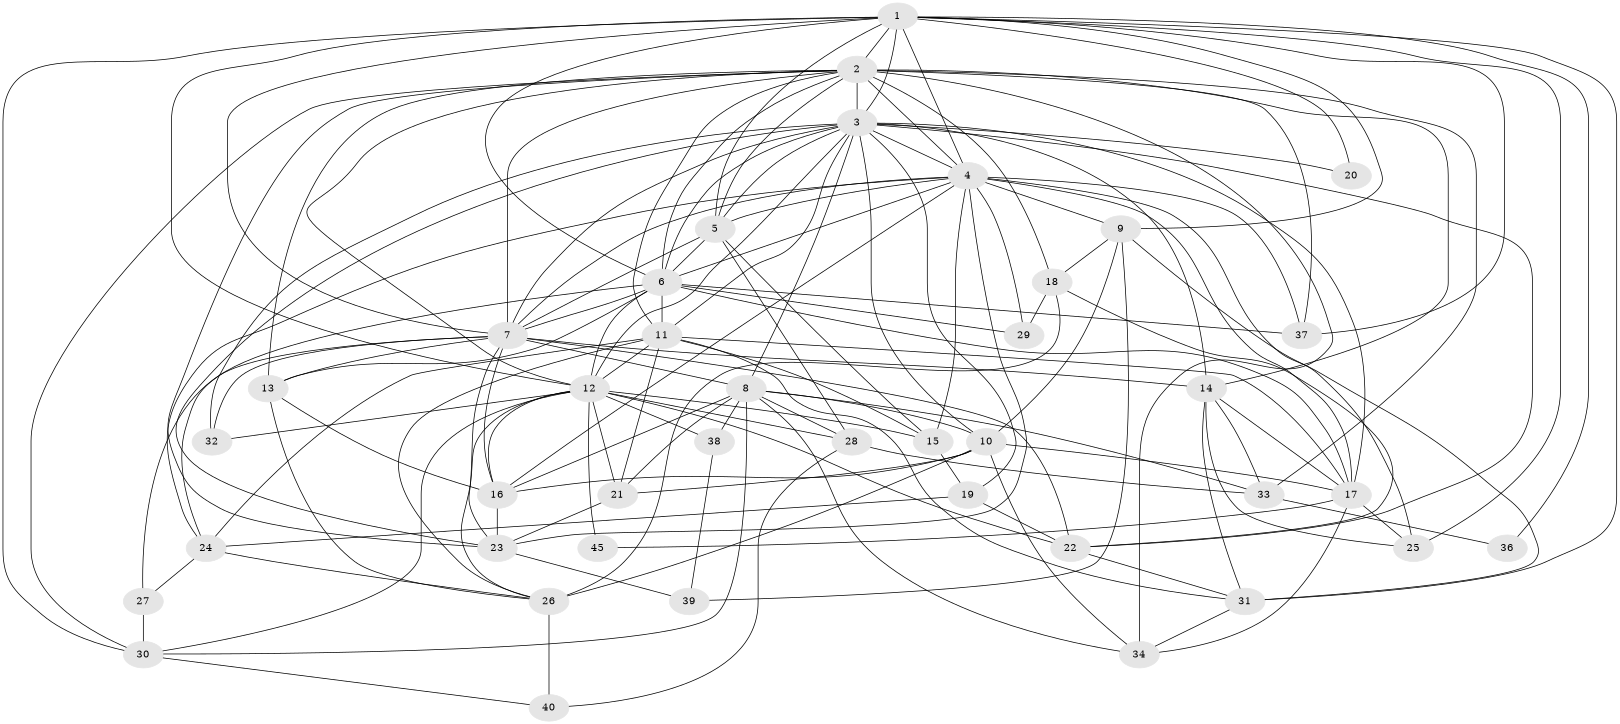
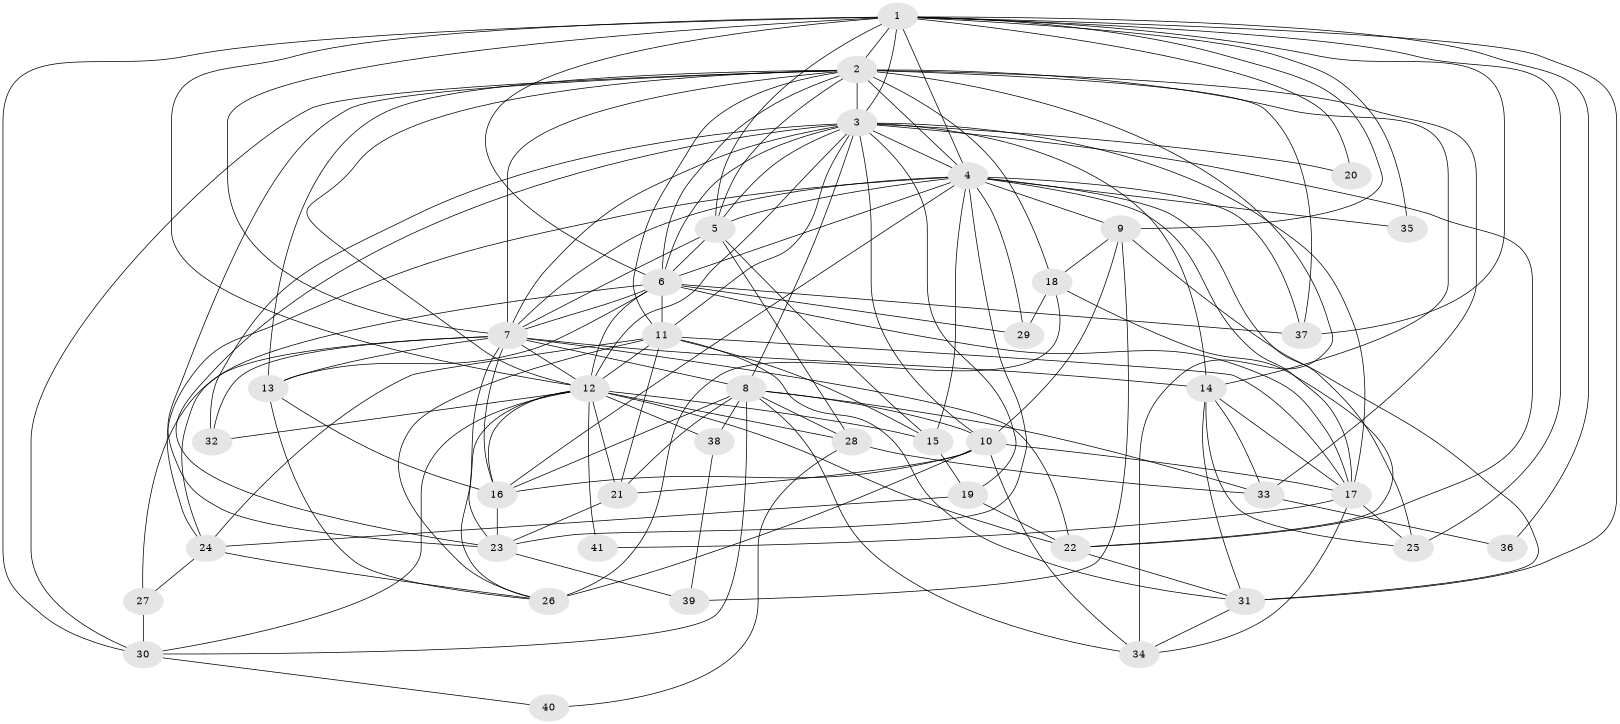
none -> (1408, 229)
none -> (546, 360)
(598, 548) -> (598, 548)
(549, 655) -> none
